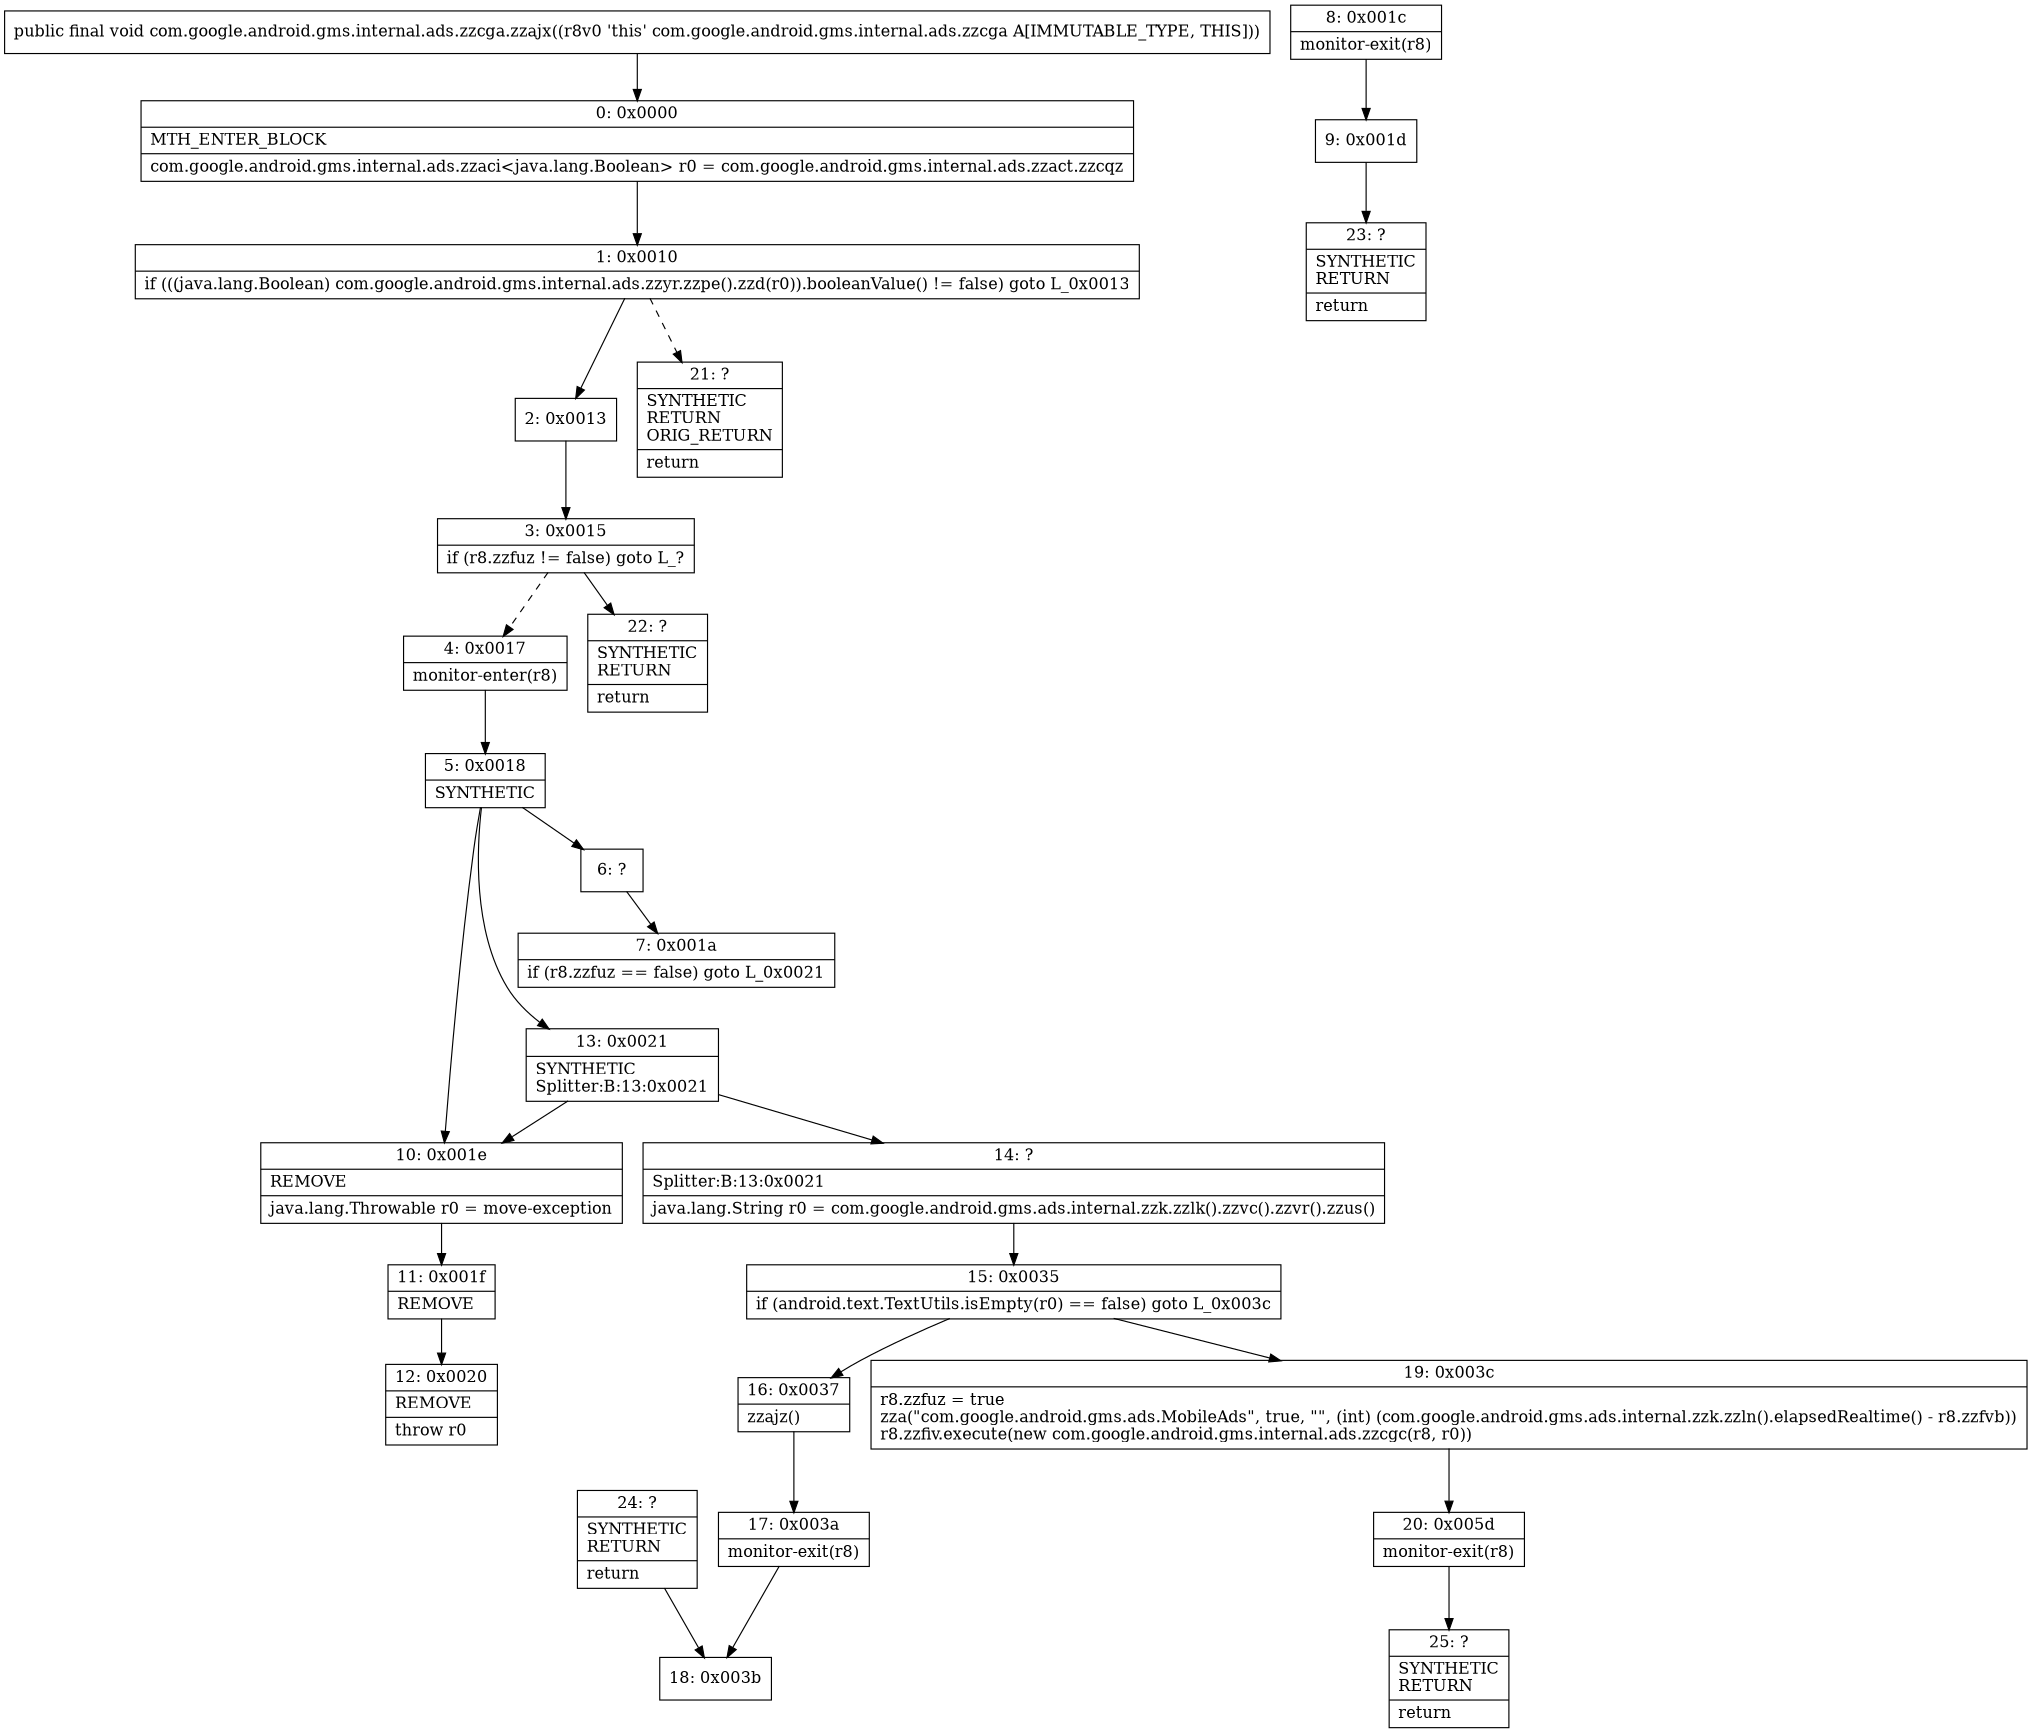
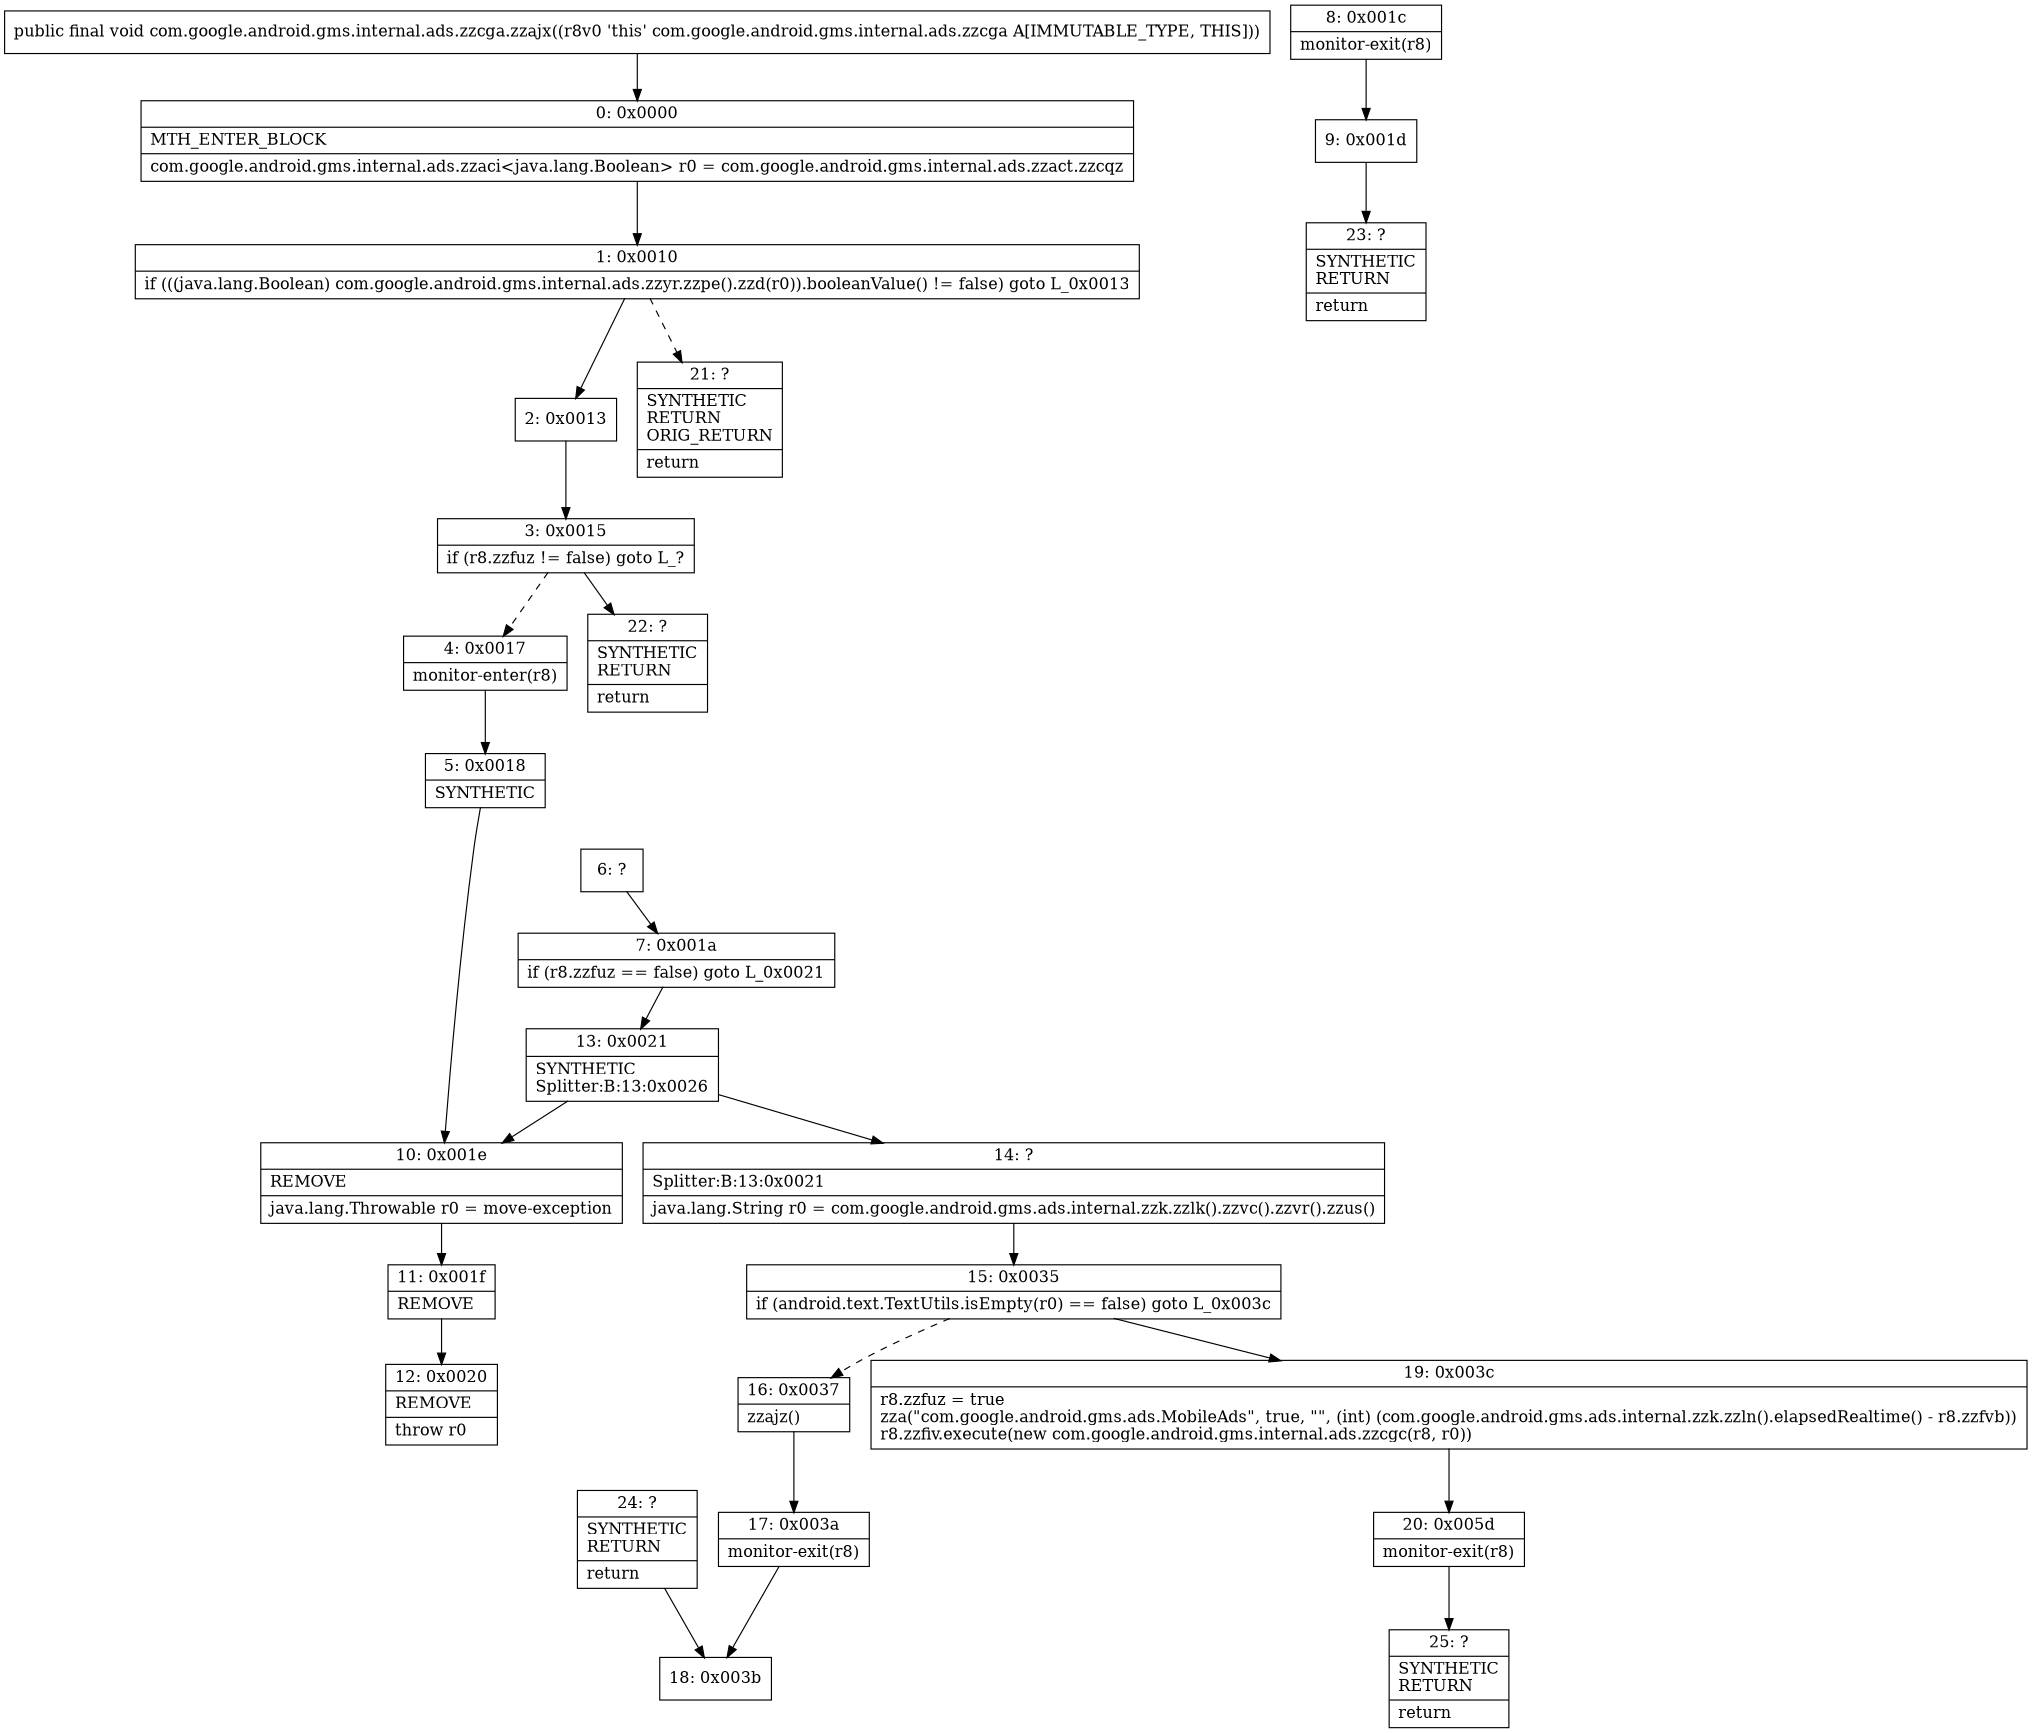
(548, 825) -> none
(484, 923) -> (655, 1003)
(622, 1087) -> (622, 1087)
(894, 1343) -> (894, 1343)
